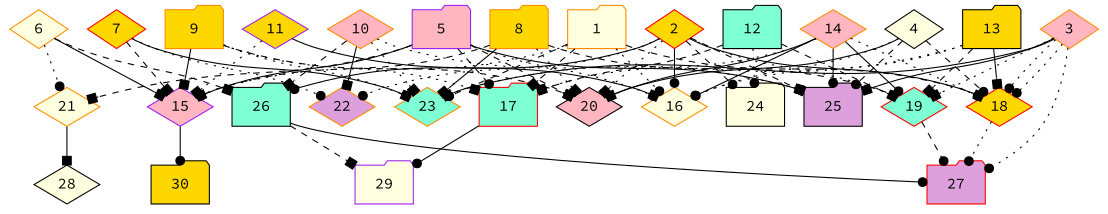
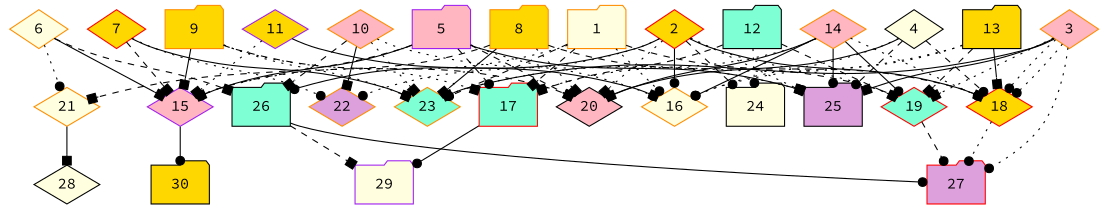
(742, 62) -> (742, 62)
